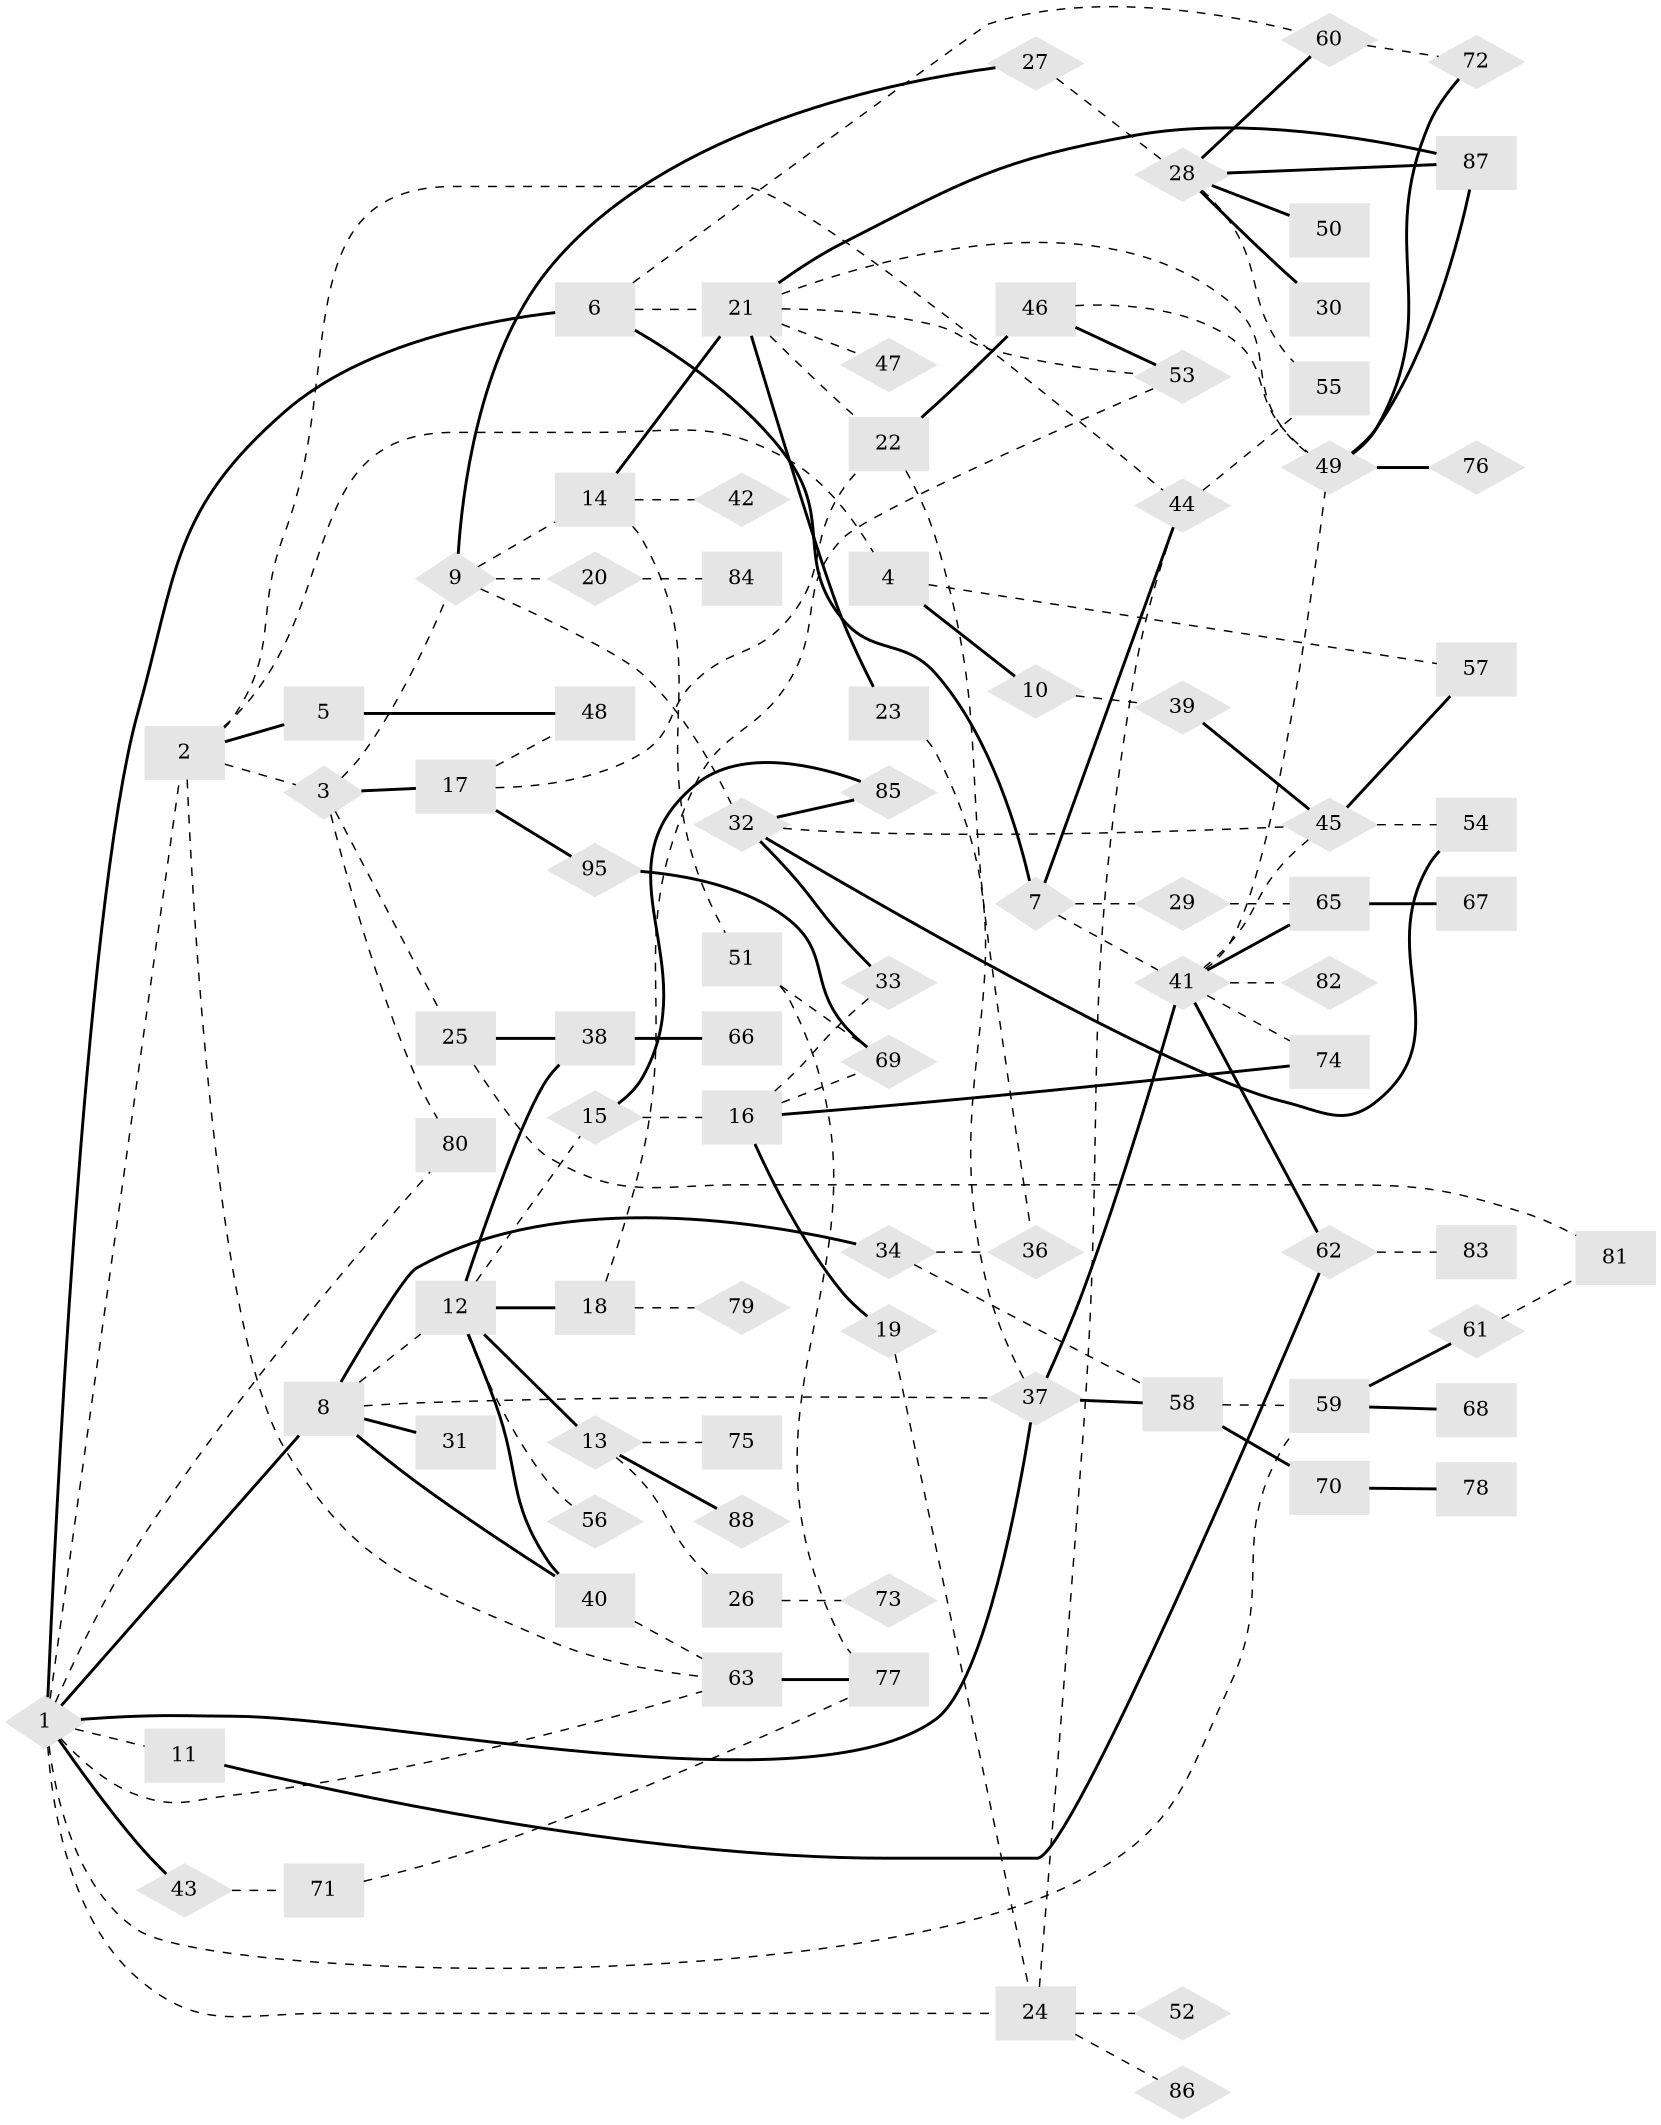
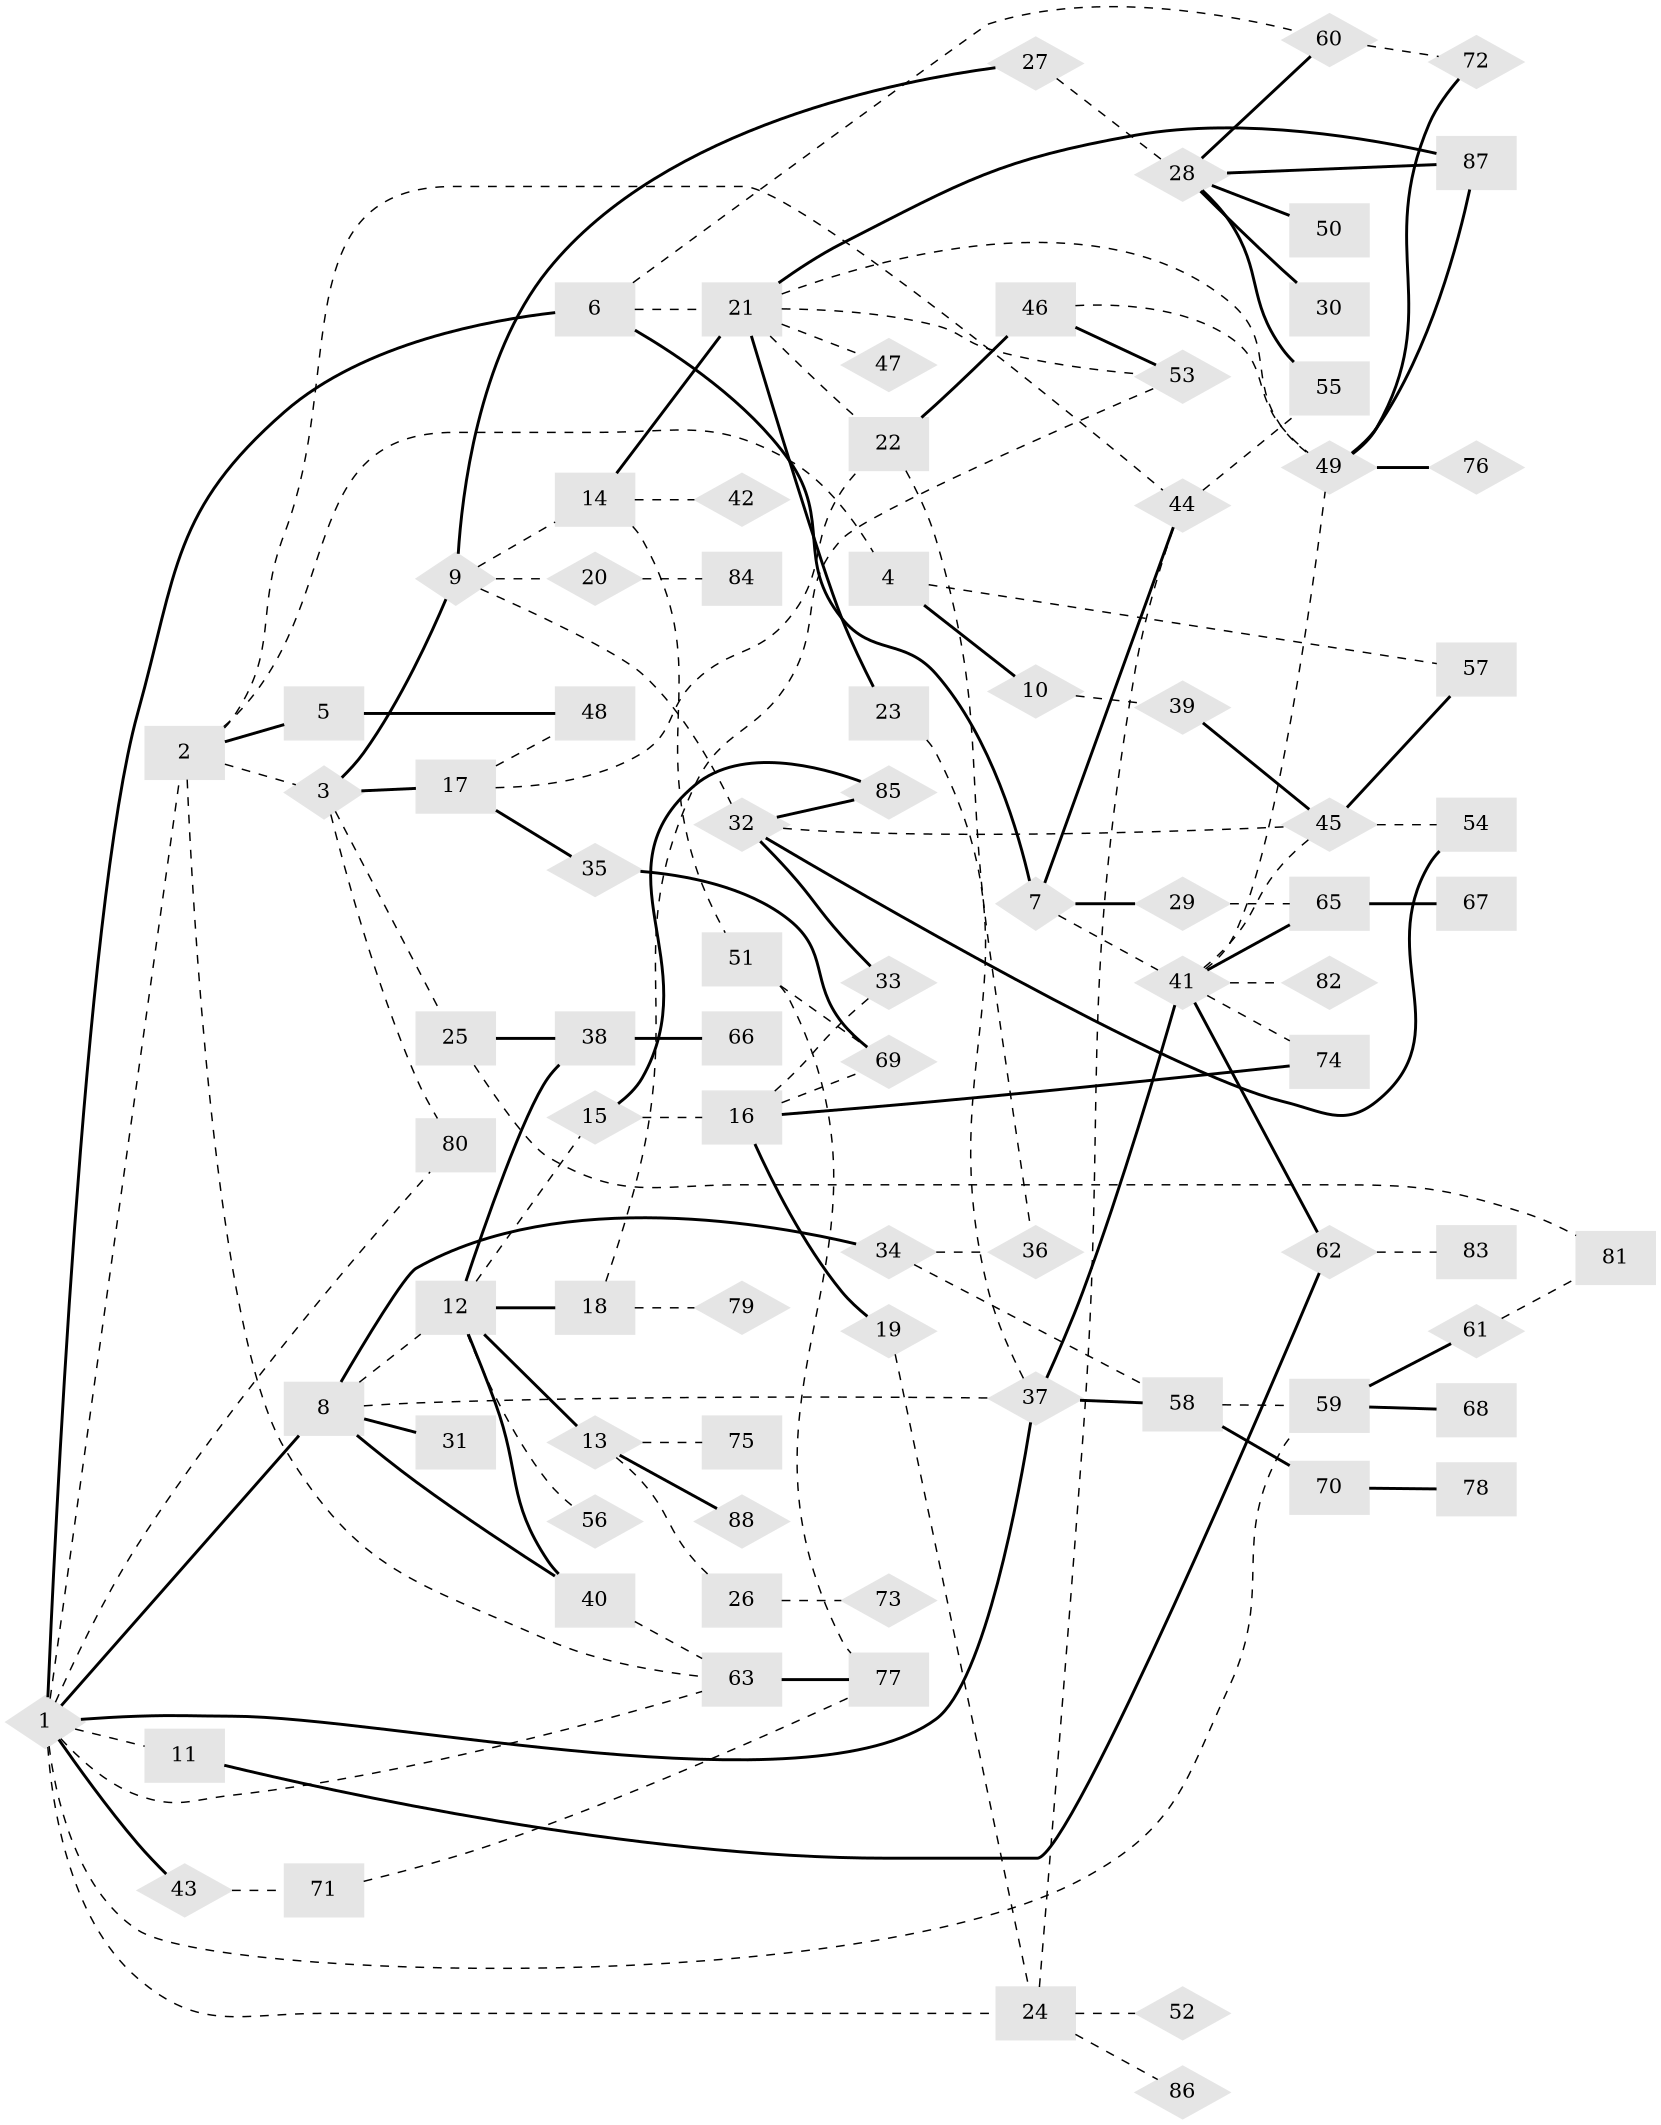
(1252, 274) -> (1252, 274)
(401, 693) -> (401, 693)
(595, 870) -> (595, 870)
(1114, 904) -> (1114, 904)
